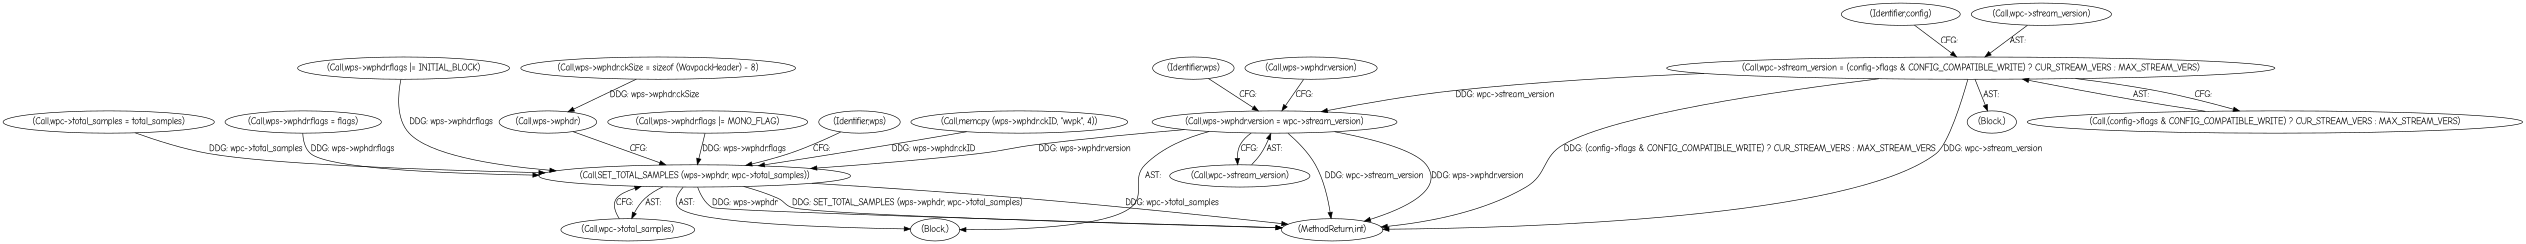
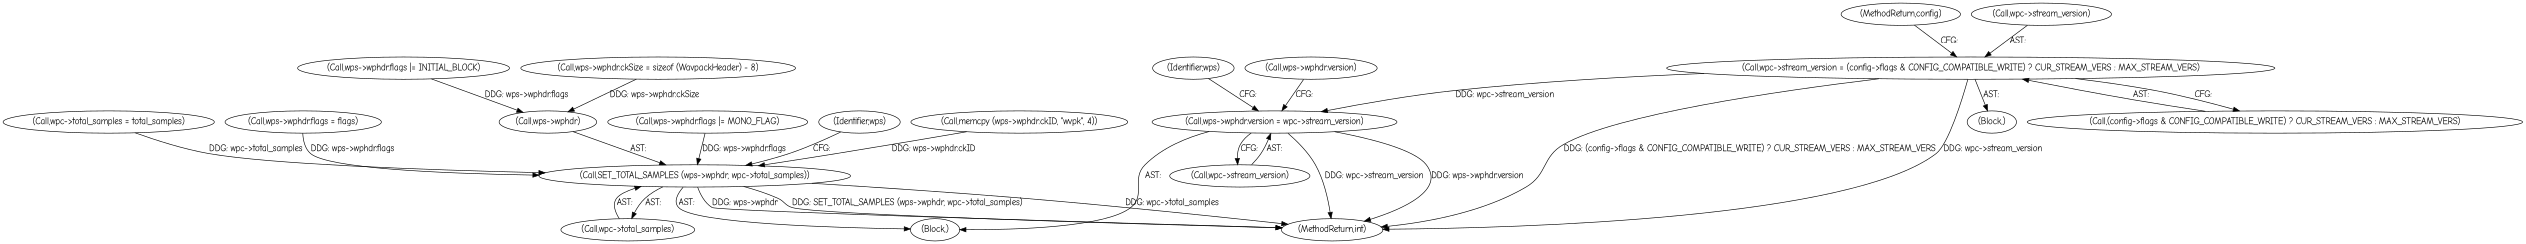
(1901, 14) -> (1901, 14)
(640, 149) -> (640, 149)
(1001, 150) -> none
(449, 154) -> (474, 95)
(626, 203) -> (626, 203)
